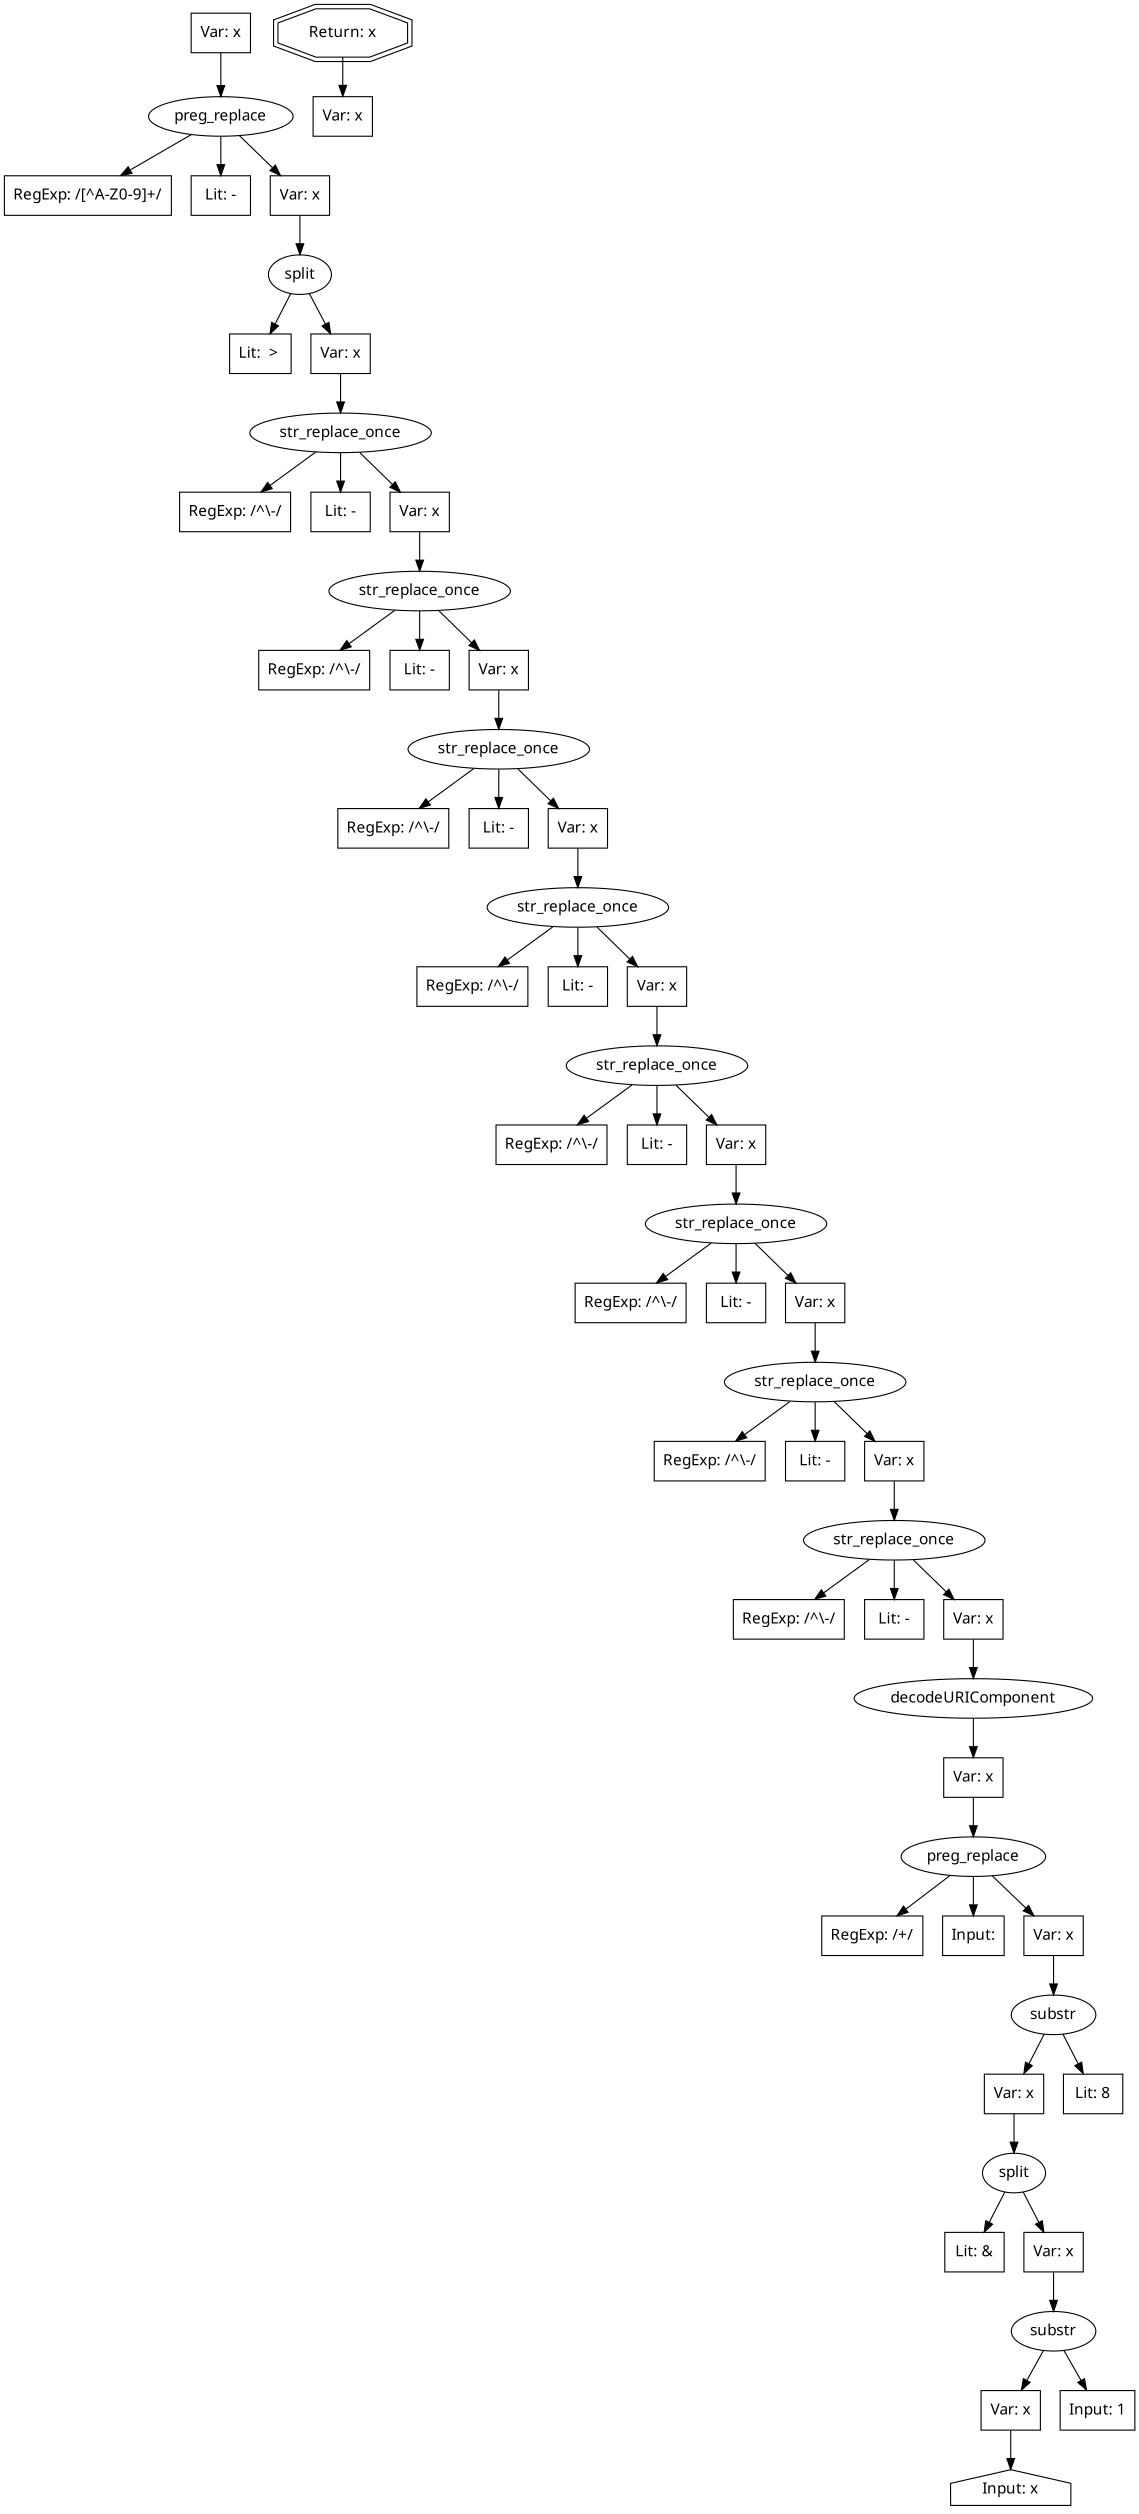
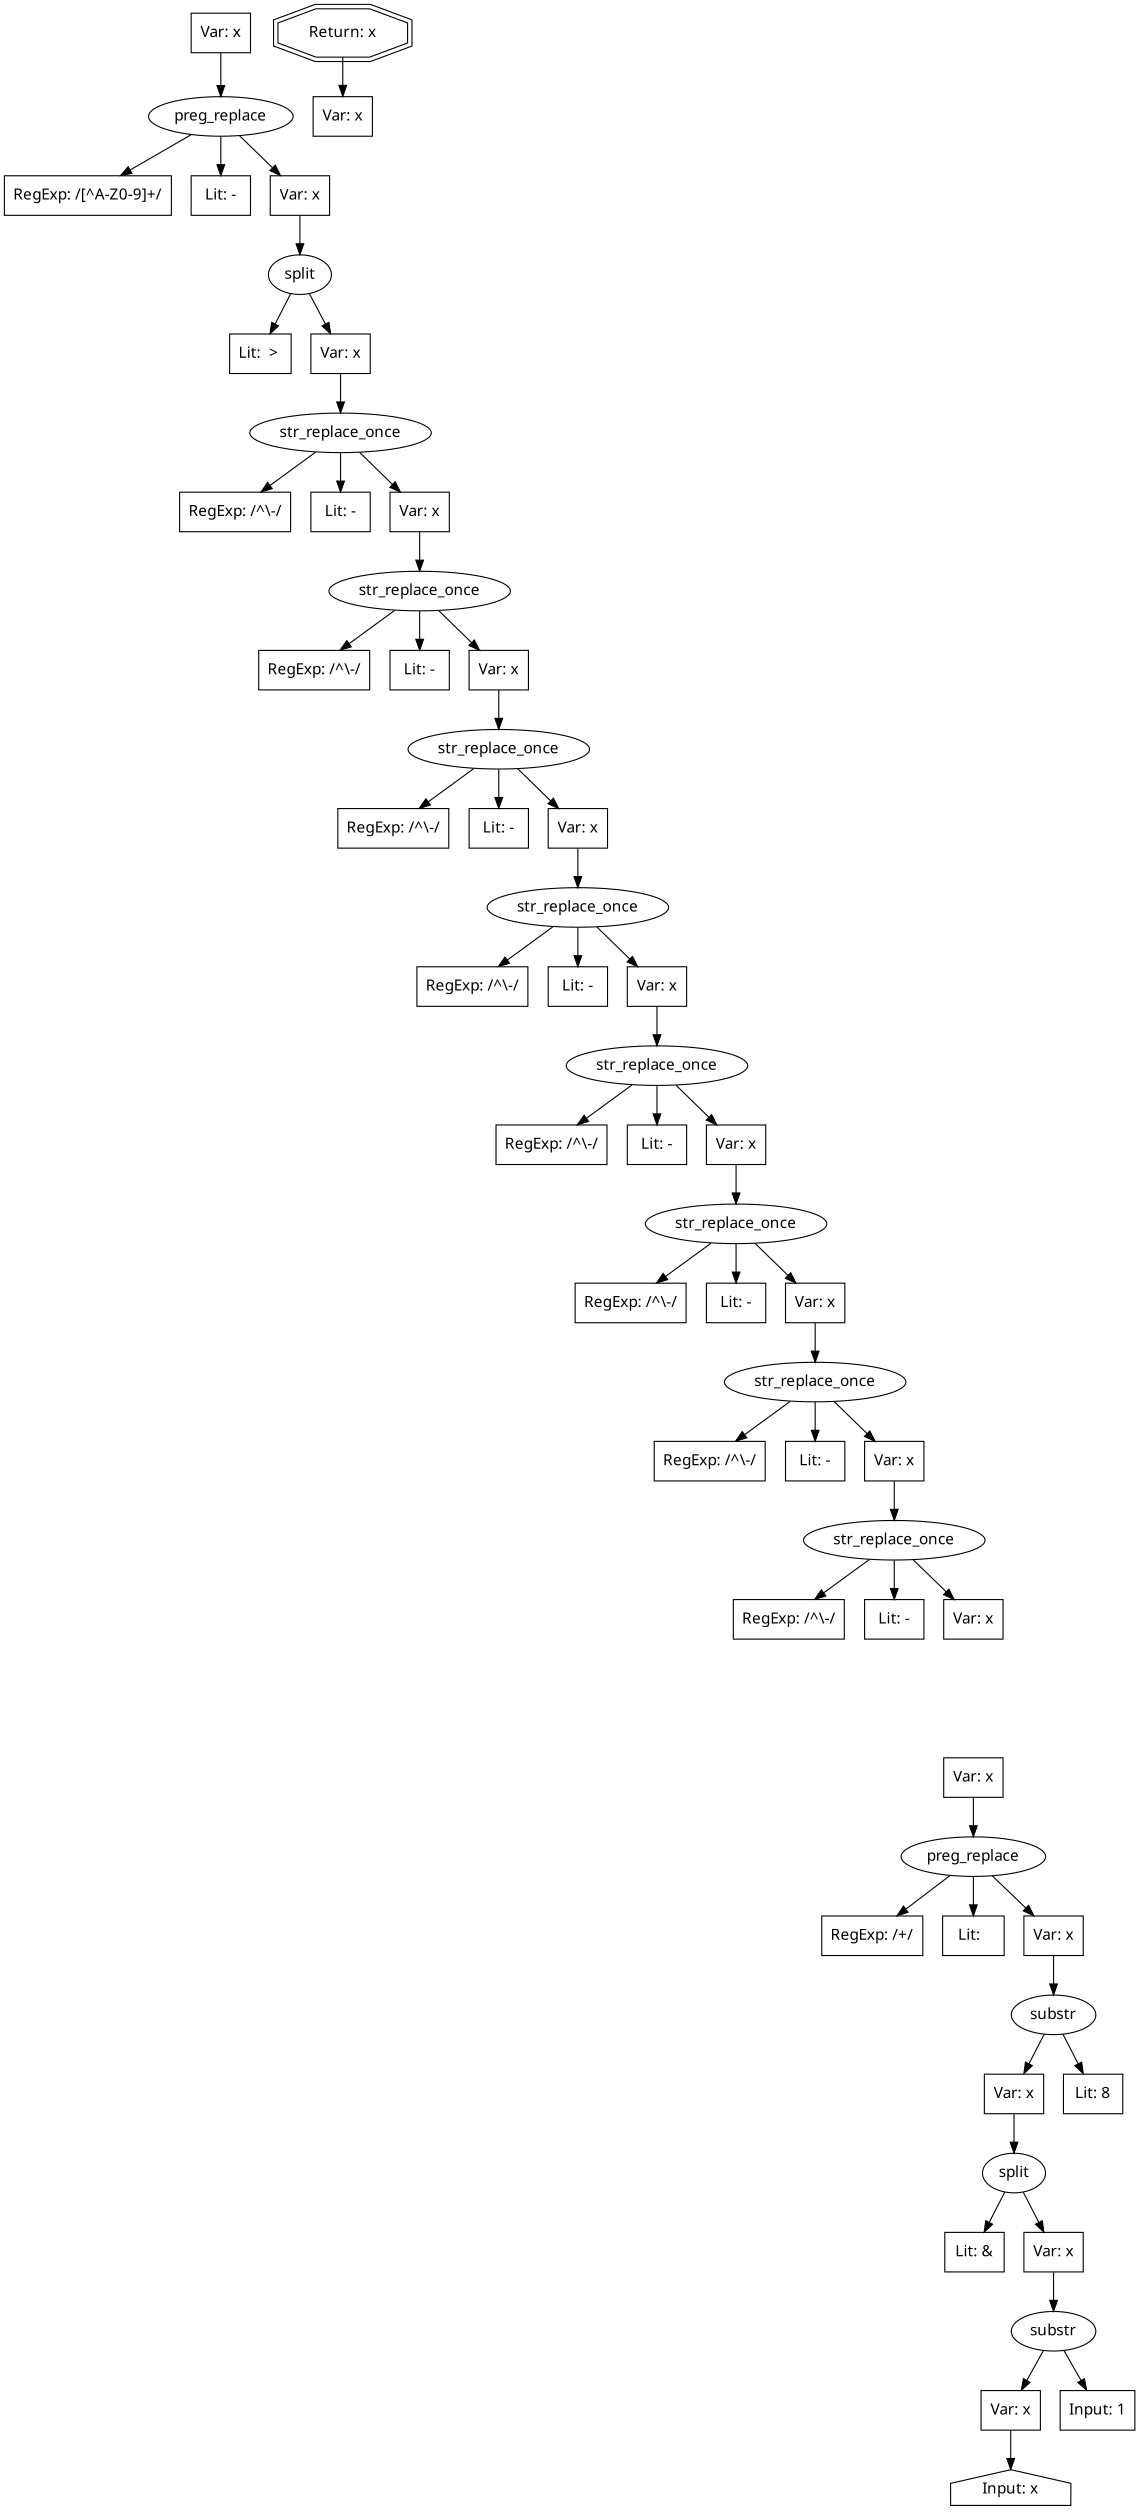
(973, 1698) -> none
(973, 1936) -> (973, 1936)
